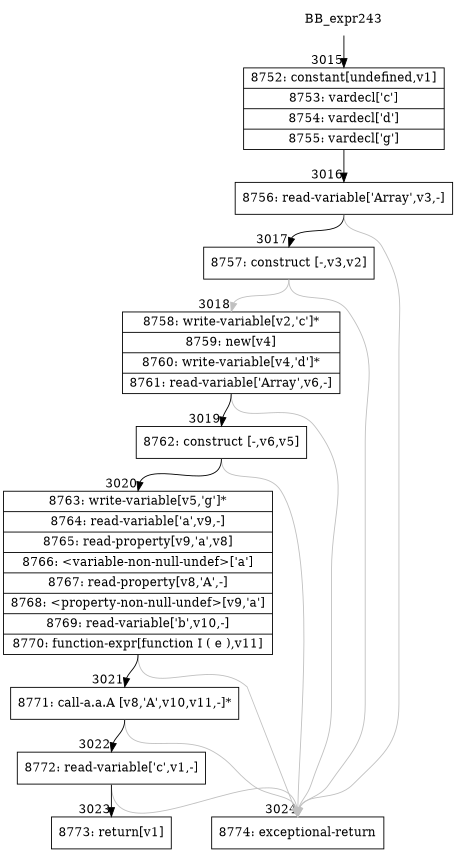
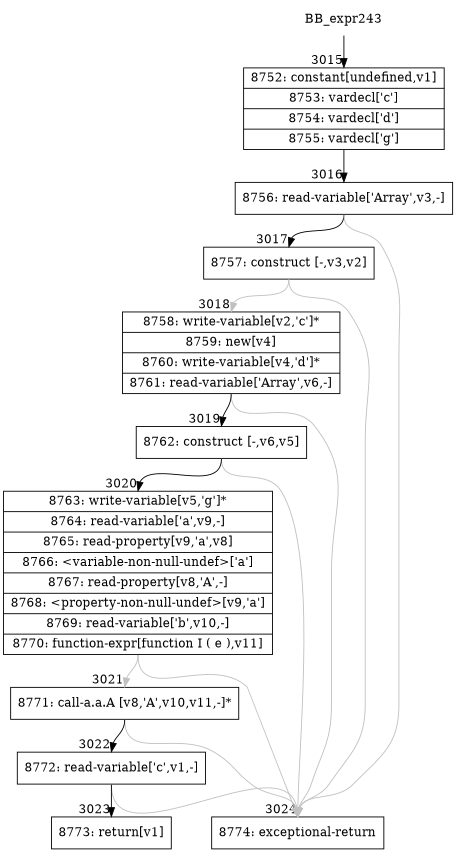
(134, 667) -> (134, 667)
